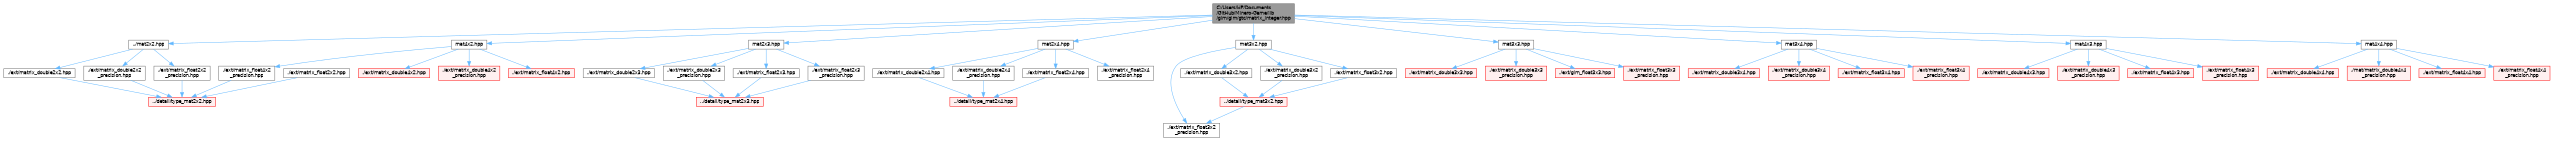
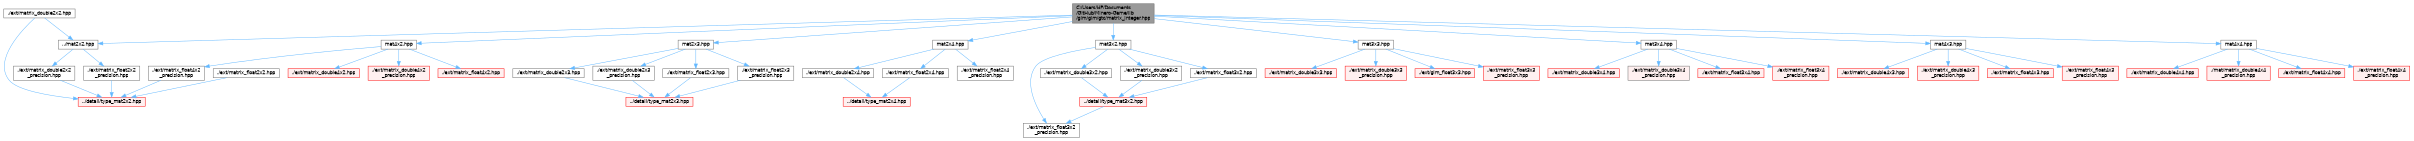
(96, 58) -> (57, 28)
(983, 73) -> none
(1799, 73) -> (1659, 73)
